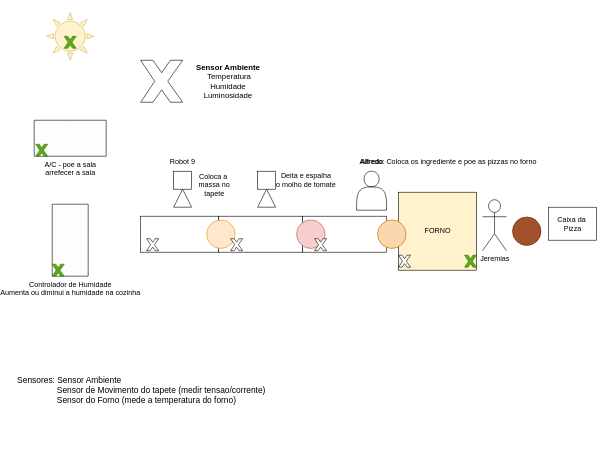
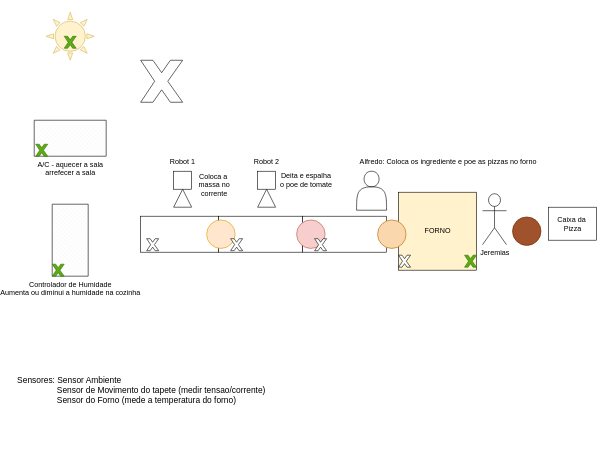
(227, 81) -> none
(182, 162) -> (182, 162)
none -> (266, 162)
(371, 162) -> none
(70, 169) -> (70, 169)
(306, 180) -> (306, 180)
(214, 185) -> (214, 185)
(494, 225) -> (494, 219)
